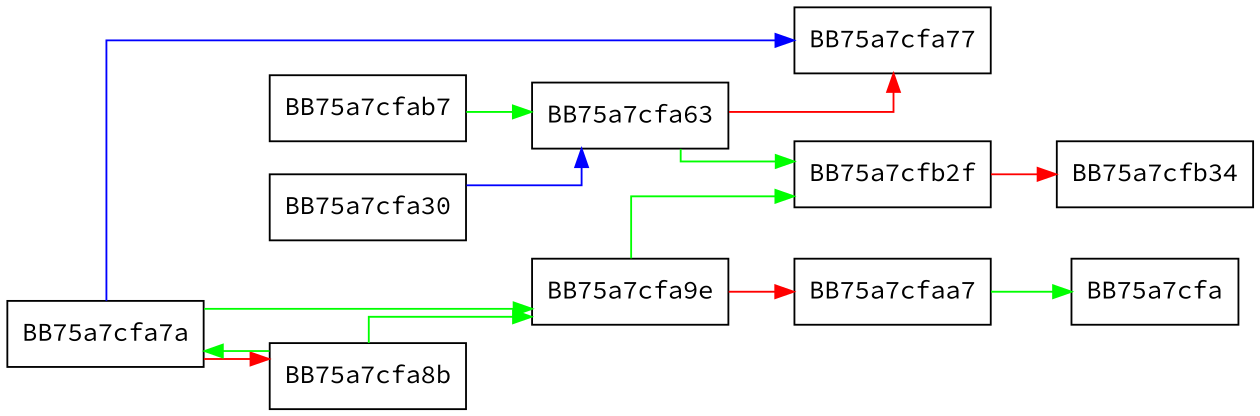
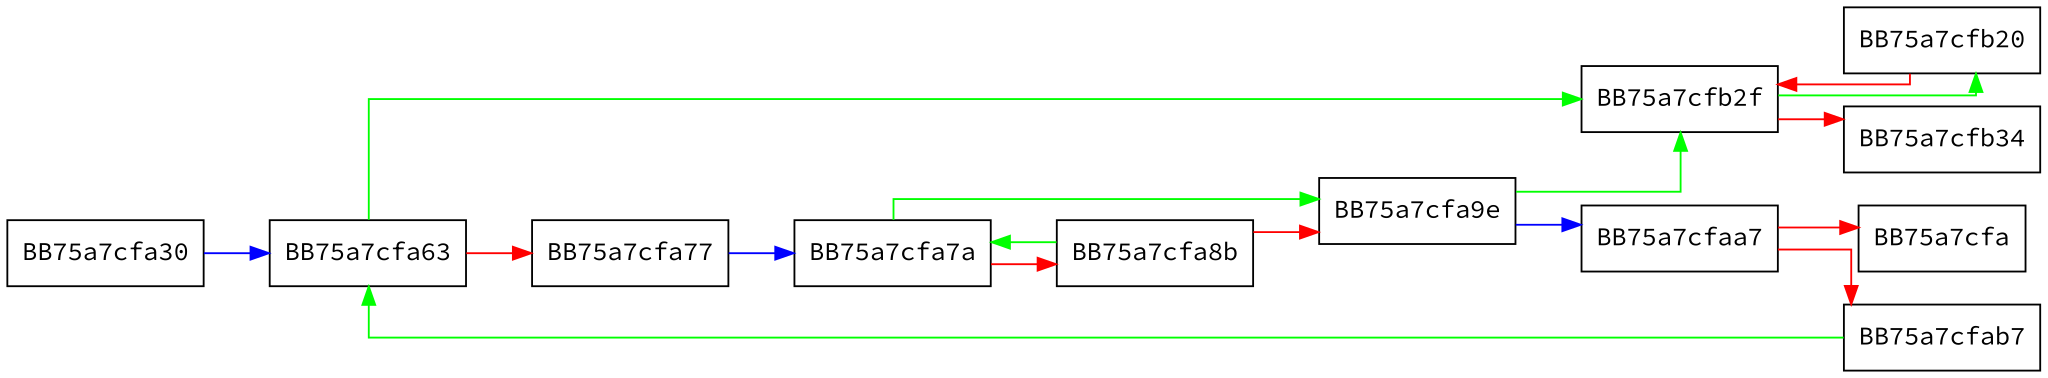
(311, 40) -> (752, 253)
none -> (1942, 40)
none -> (1833, 250)
(752, 292) -> (1539, 225)
(1022, 292) -> (1809, 228)
(428, 317) -> (1277, 232)
